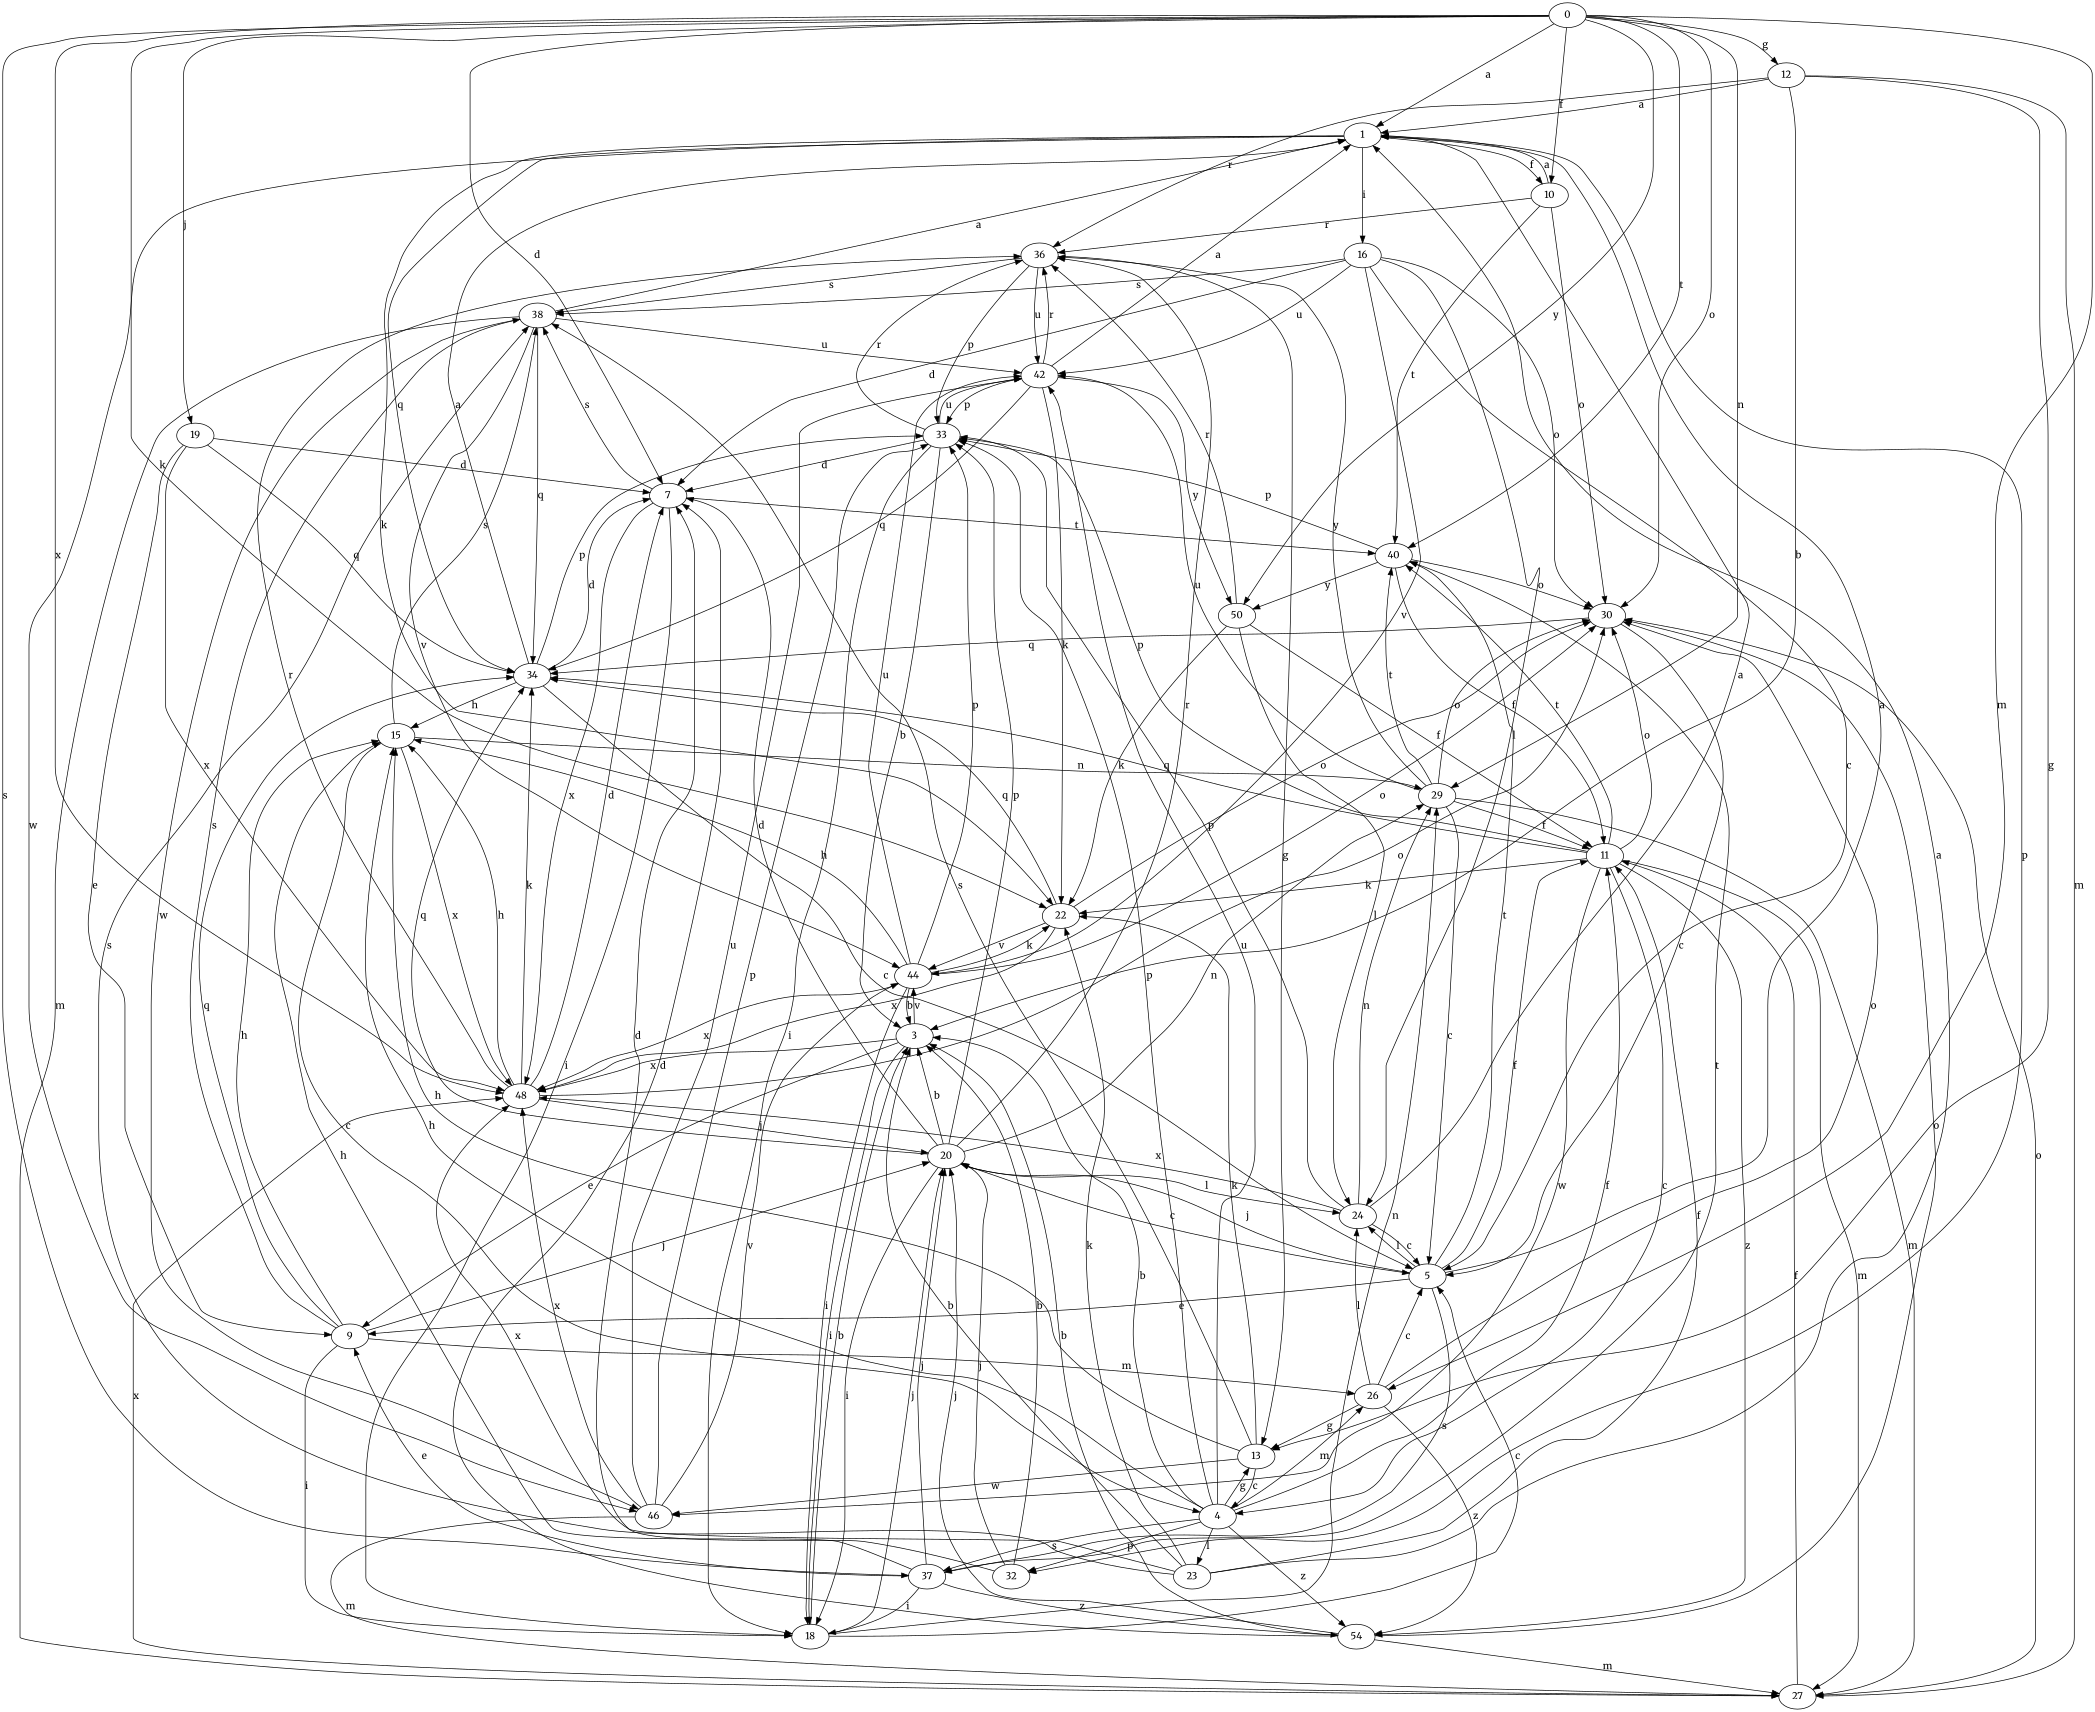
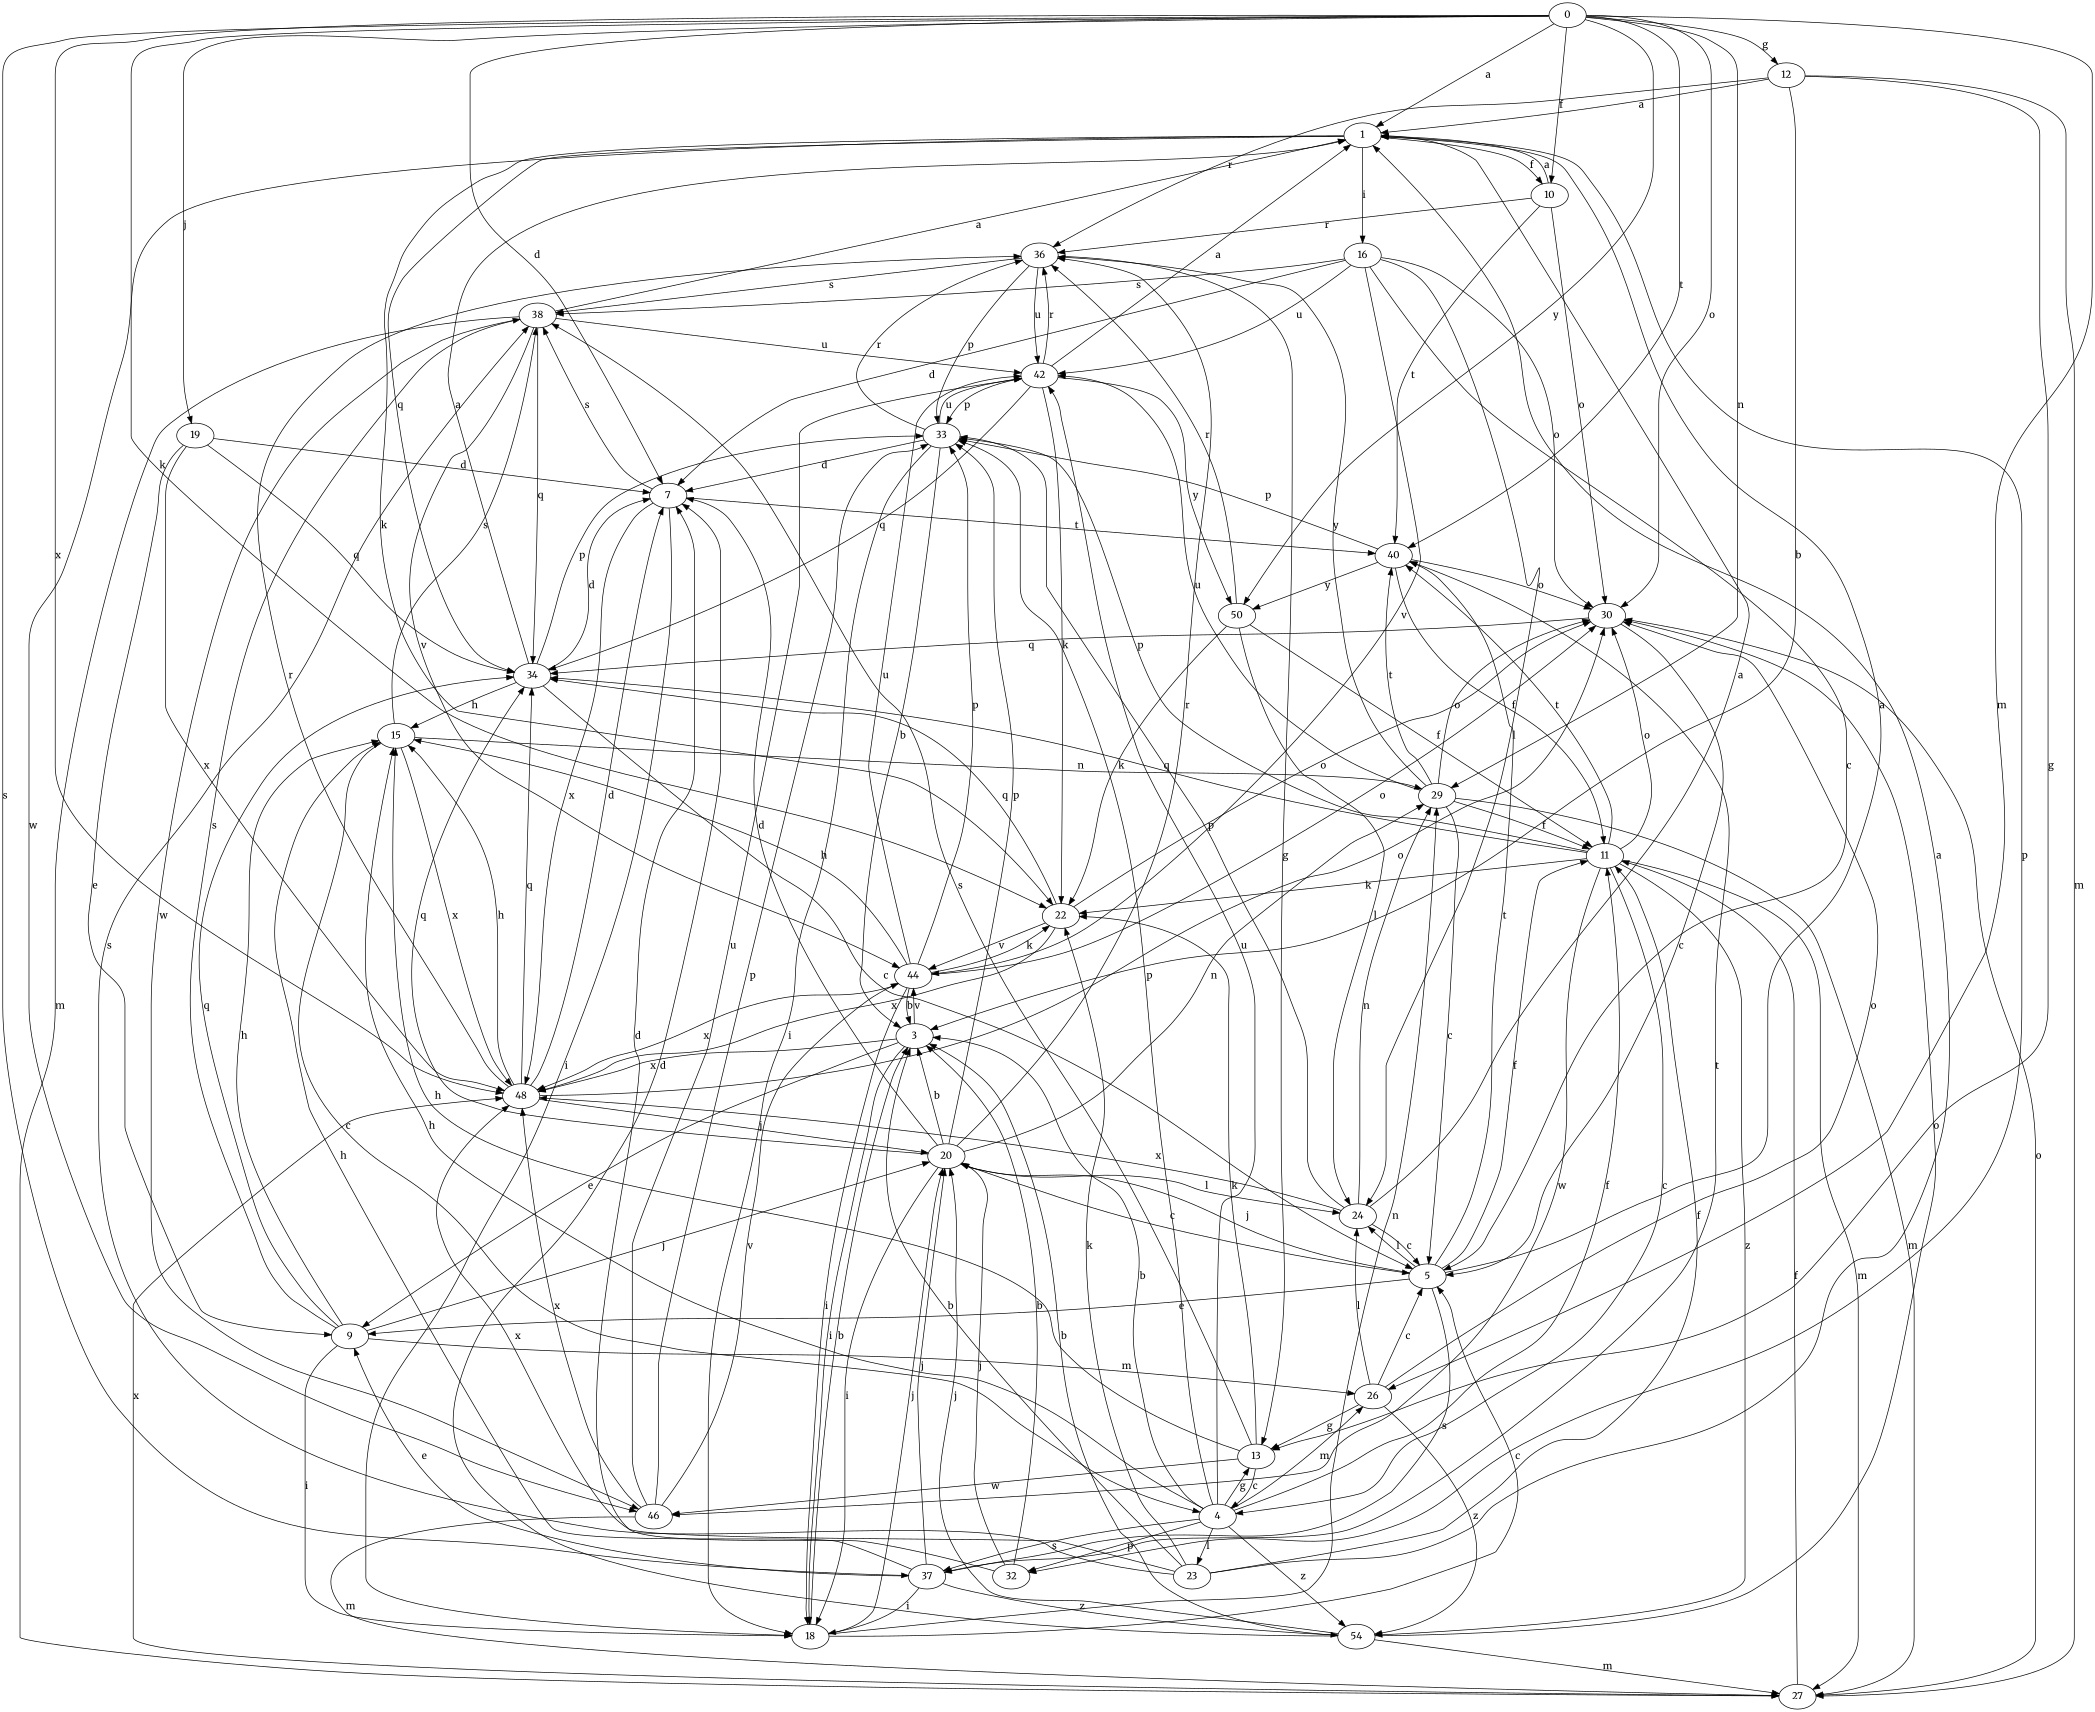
(530, 886) -> (530, 886)
